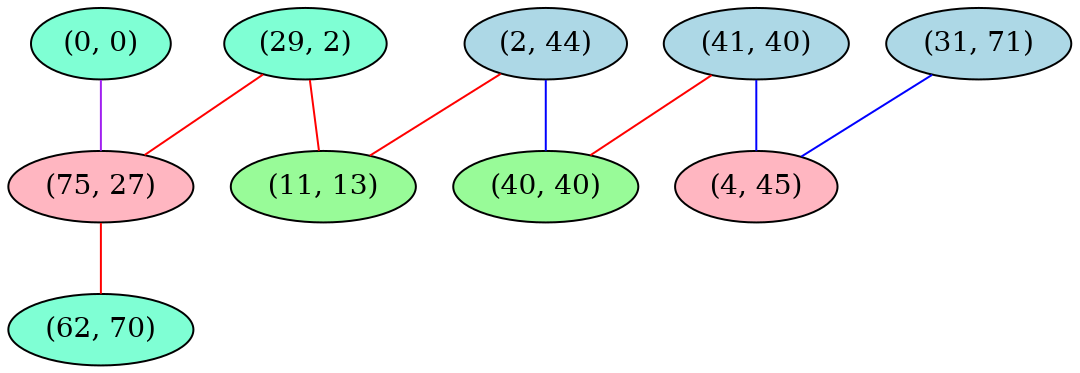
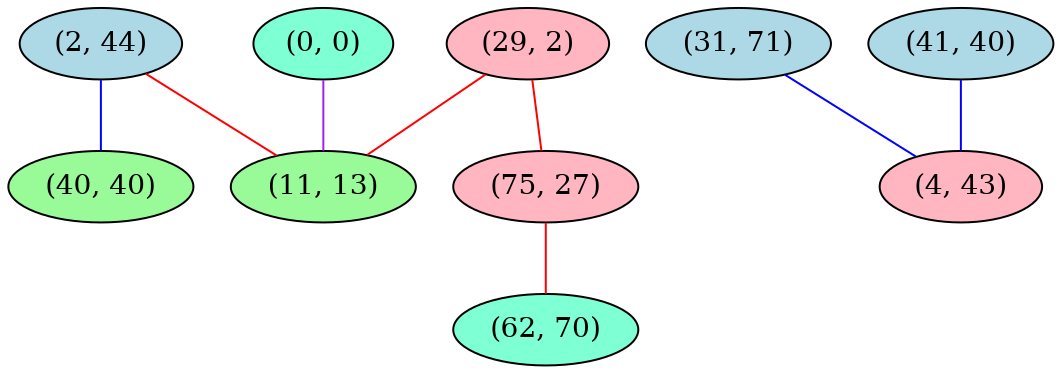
(305, 44) -> (528, 44)
(101, 115) -> (323, 115)
(651, 115) -> none
(756, 187) -> (961, 187)
